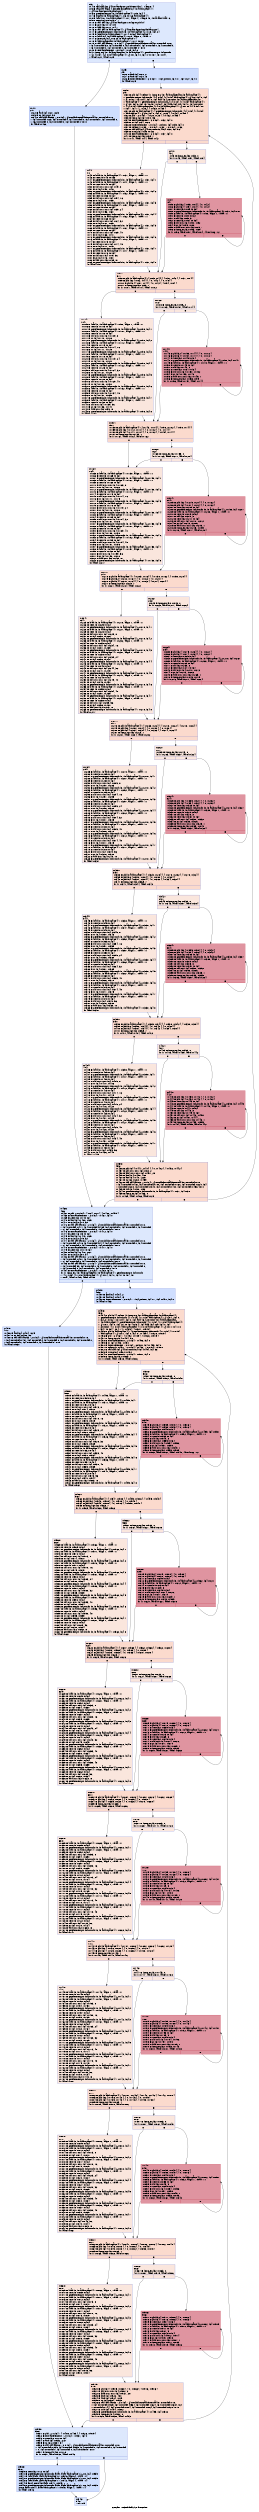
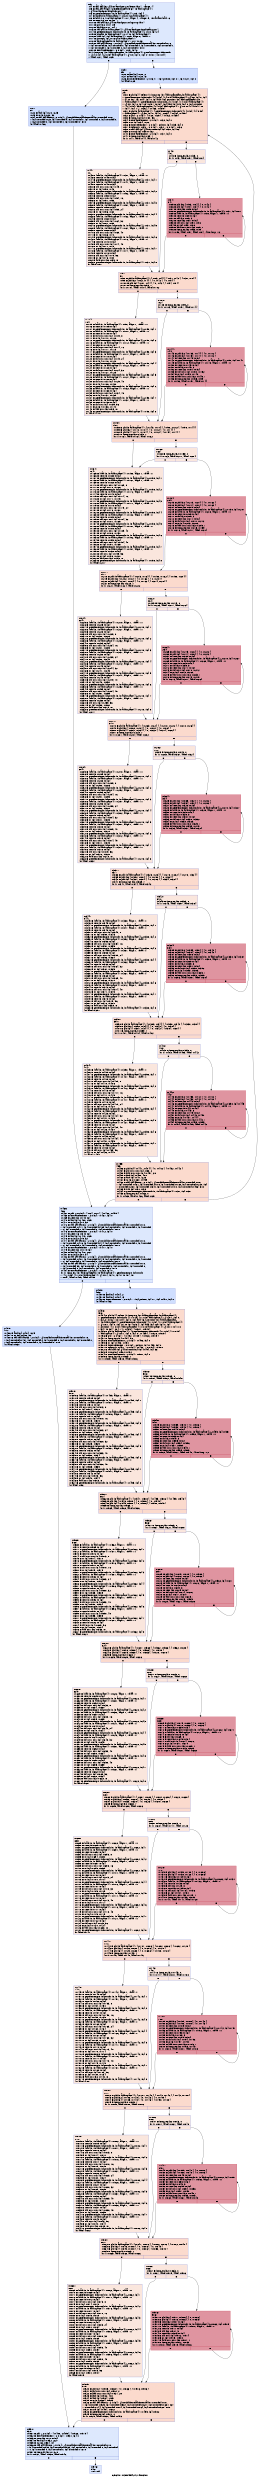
(101, 178) -> (102, 178)
(133, 1384) -> (144, 1437)
(228, 1892) -> none
(58, 2479) -> none
